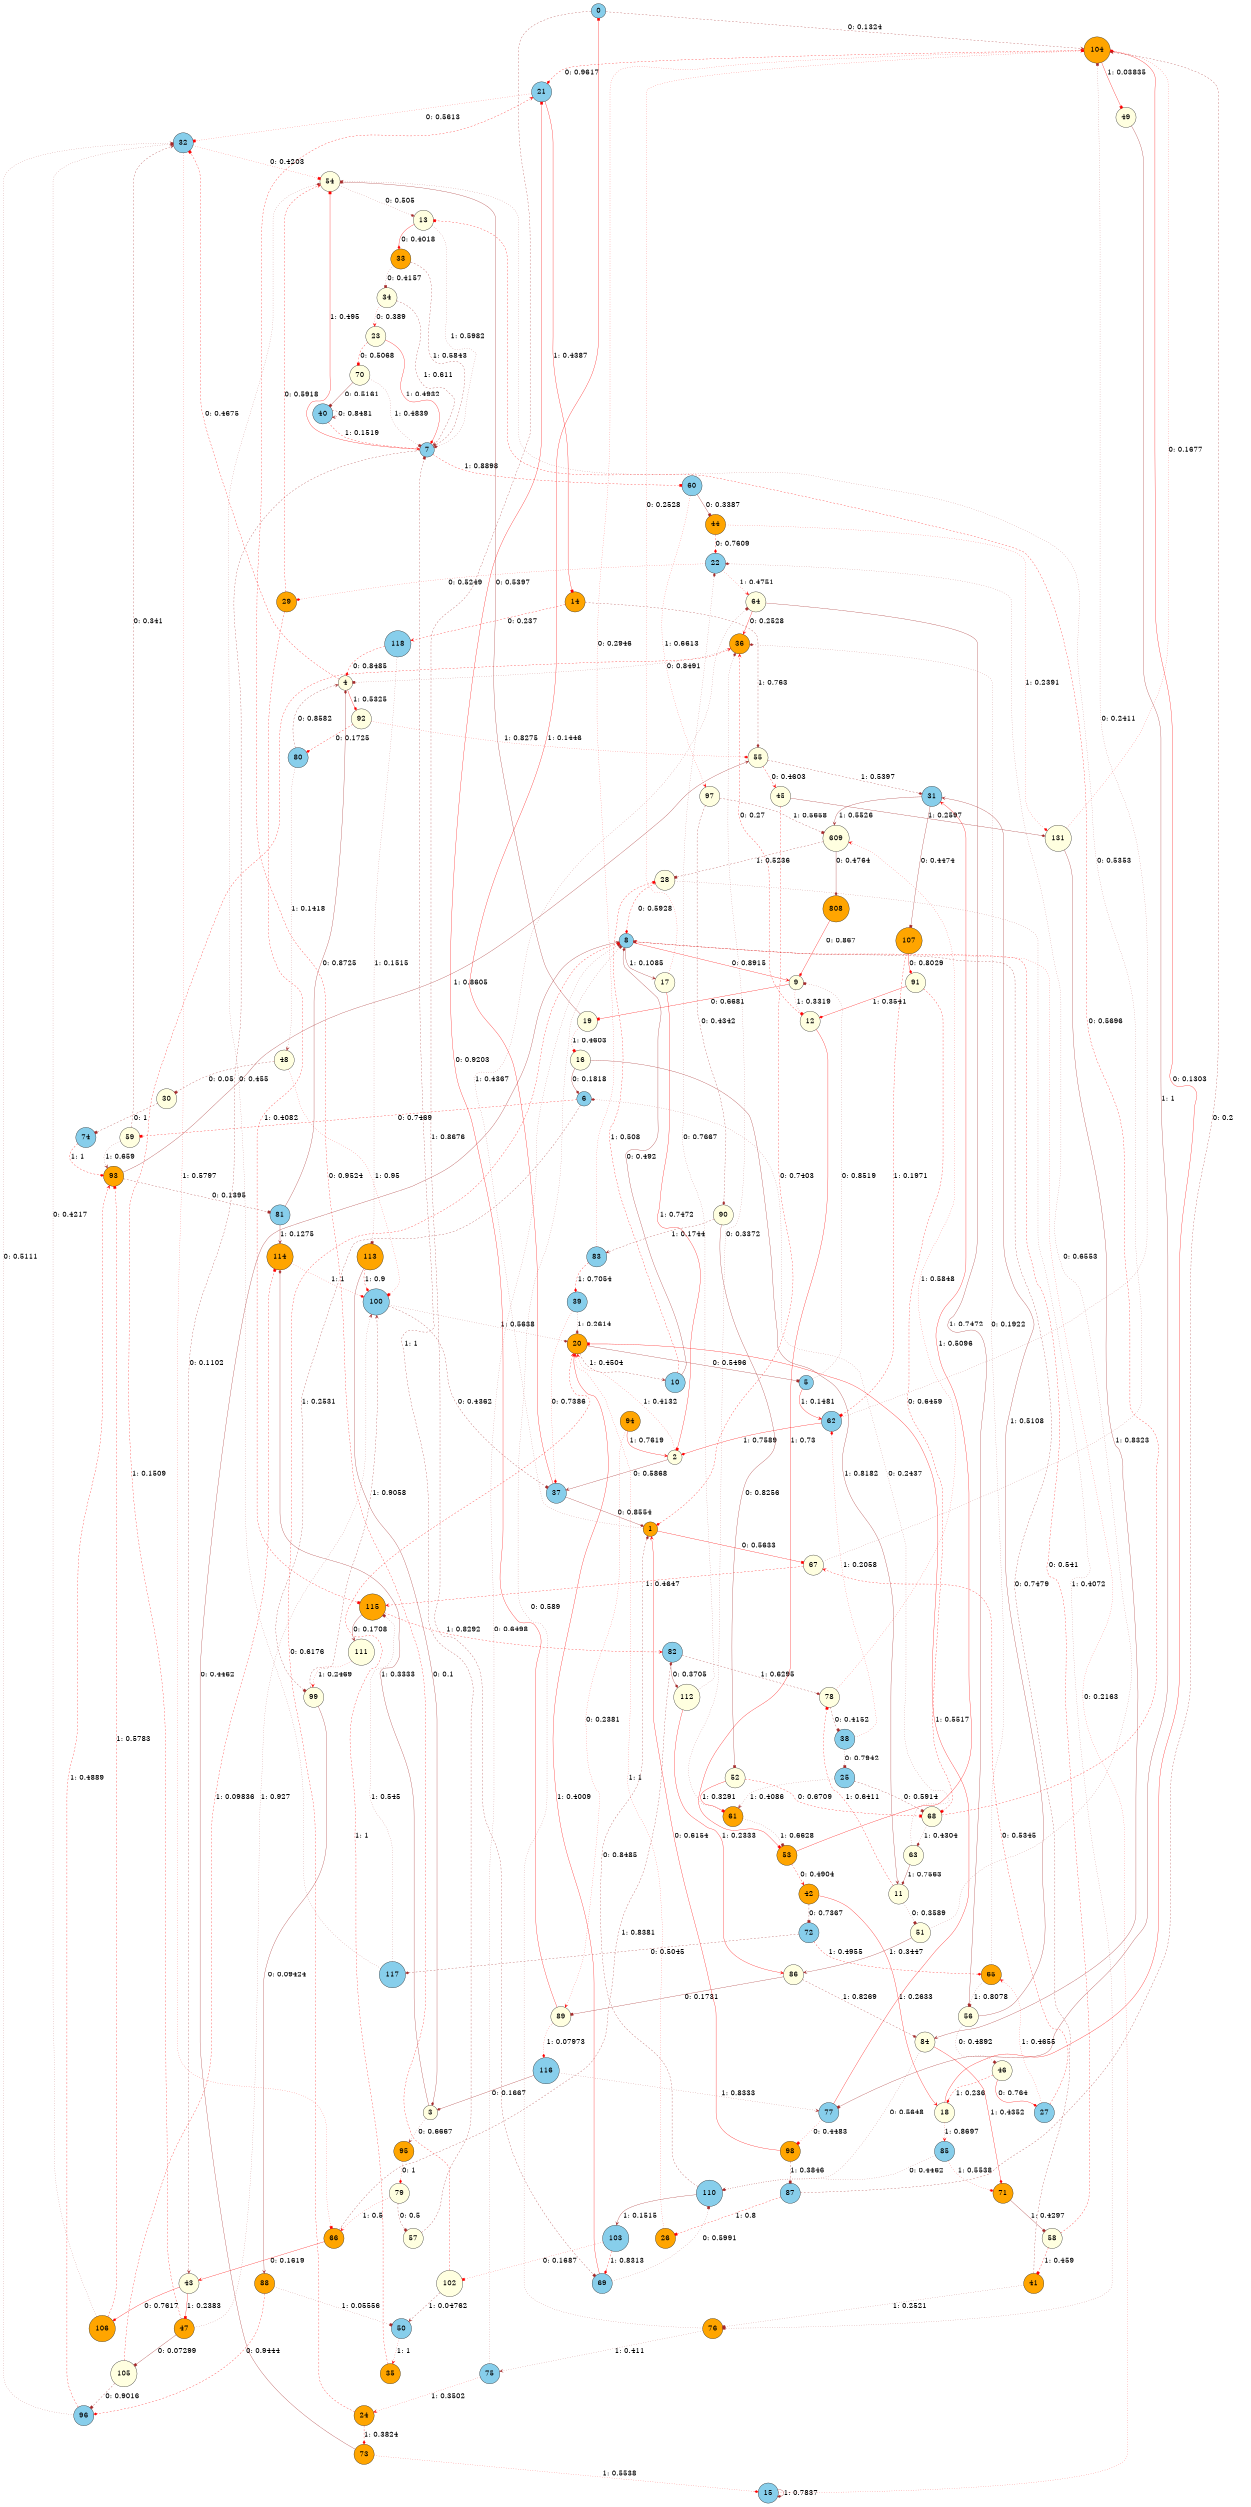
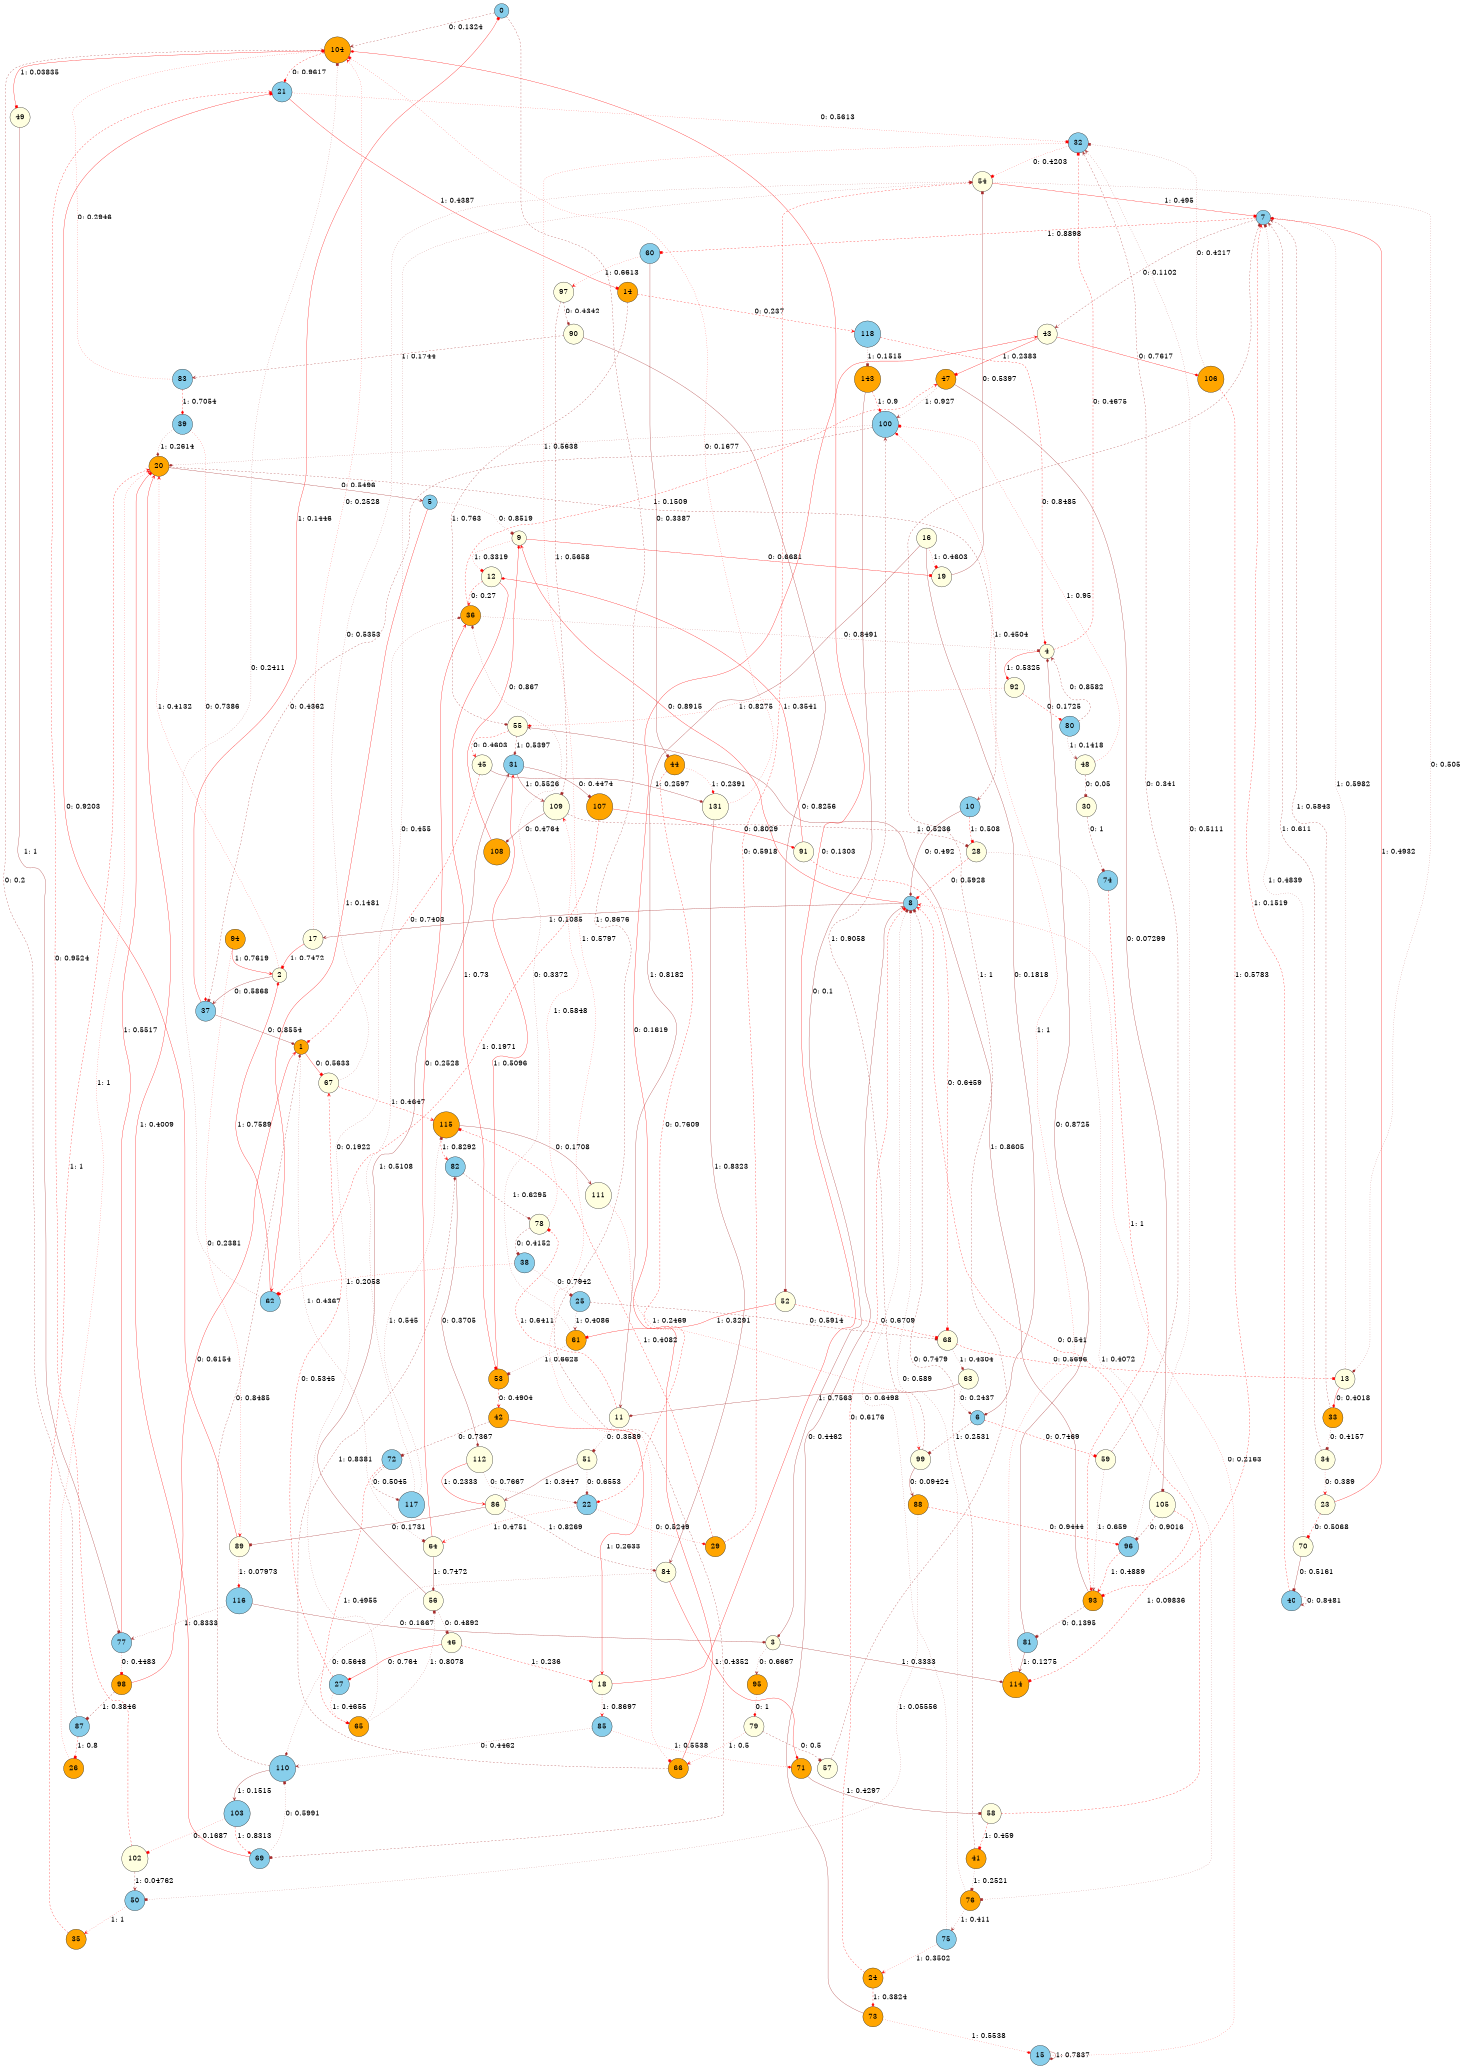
(330, 374) -> (1123, 200)
(836, 838) -> (556, 807)
(836, 909) -> (497, 852)
(572, 1037) -> (932, 557)
(370, 1257) -> (868, 379)
(129, 1270) -> (680, 487)
(697, 1364) -> (294, 483)
